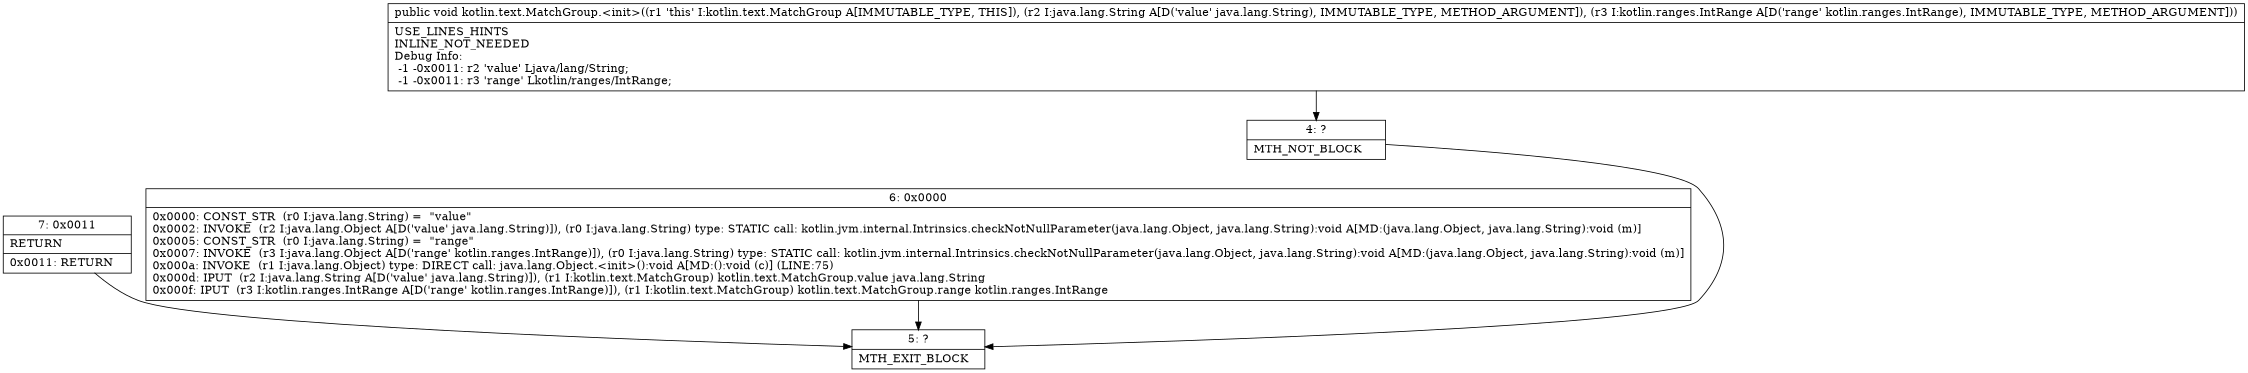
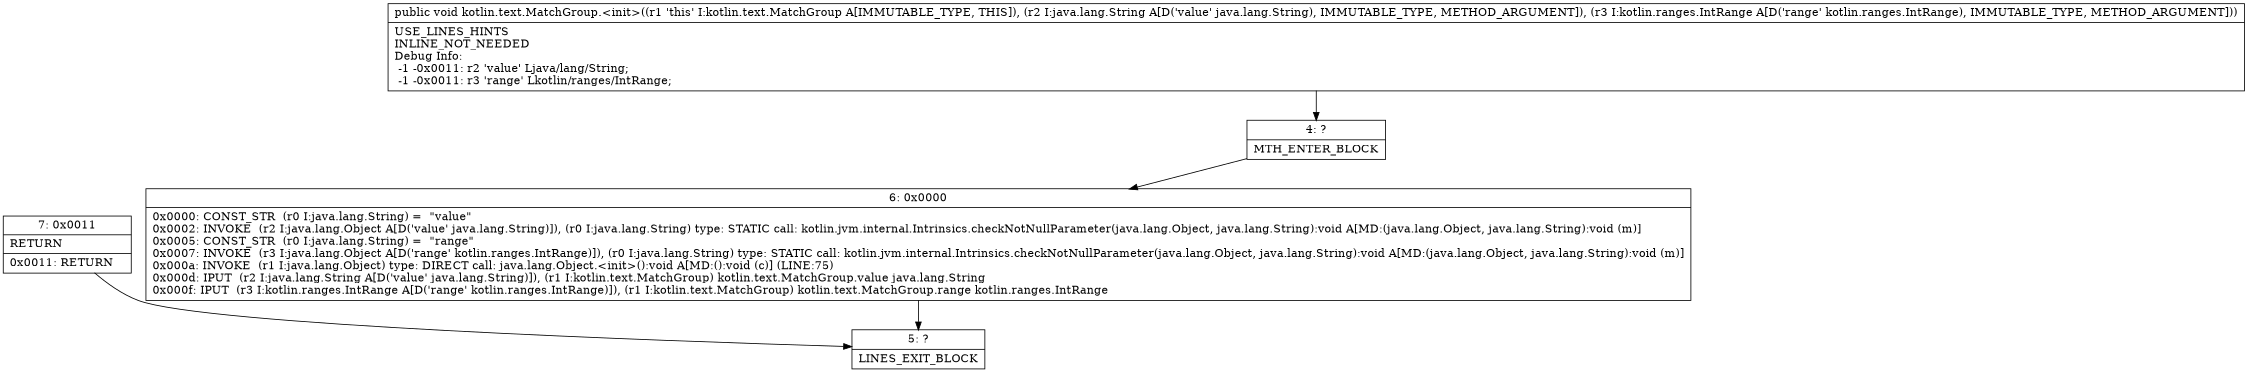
(1308, 149) -> (1316, 149)
(1568, 321) -> (1192, 173)
(914, 359) -> (918, 359)
